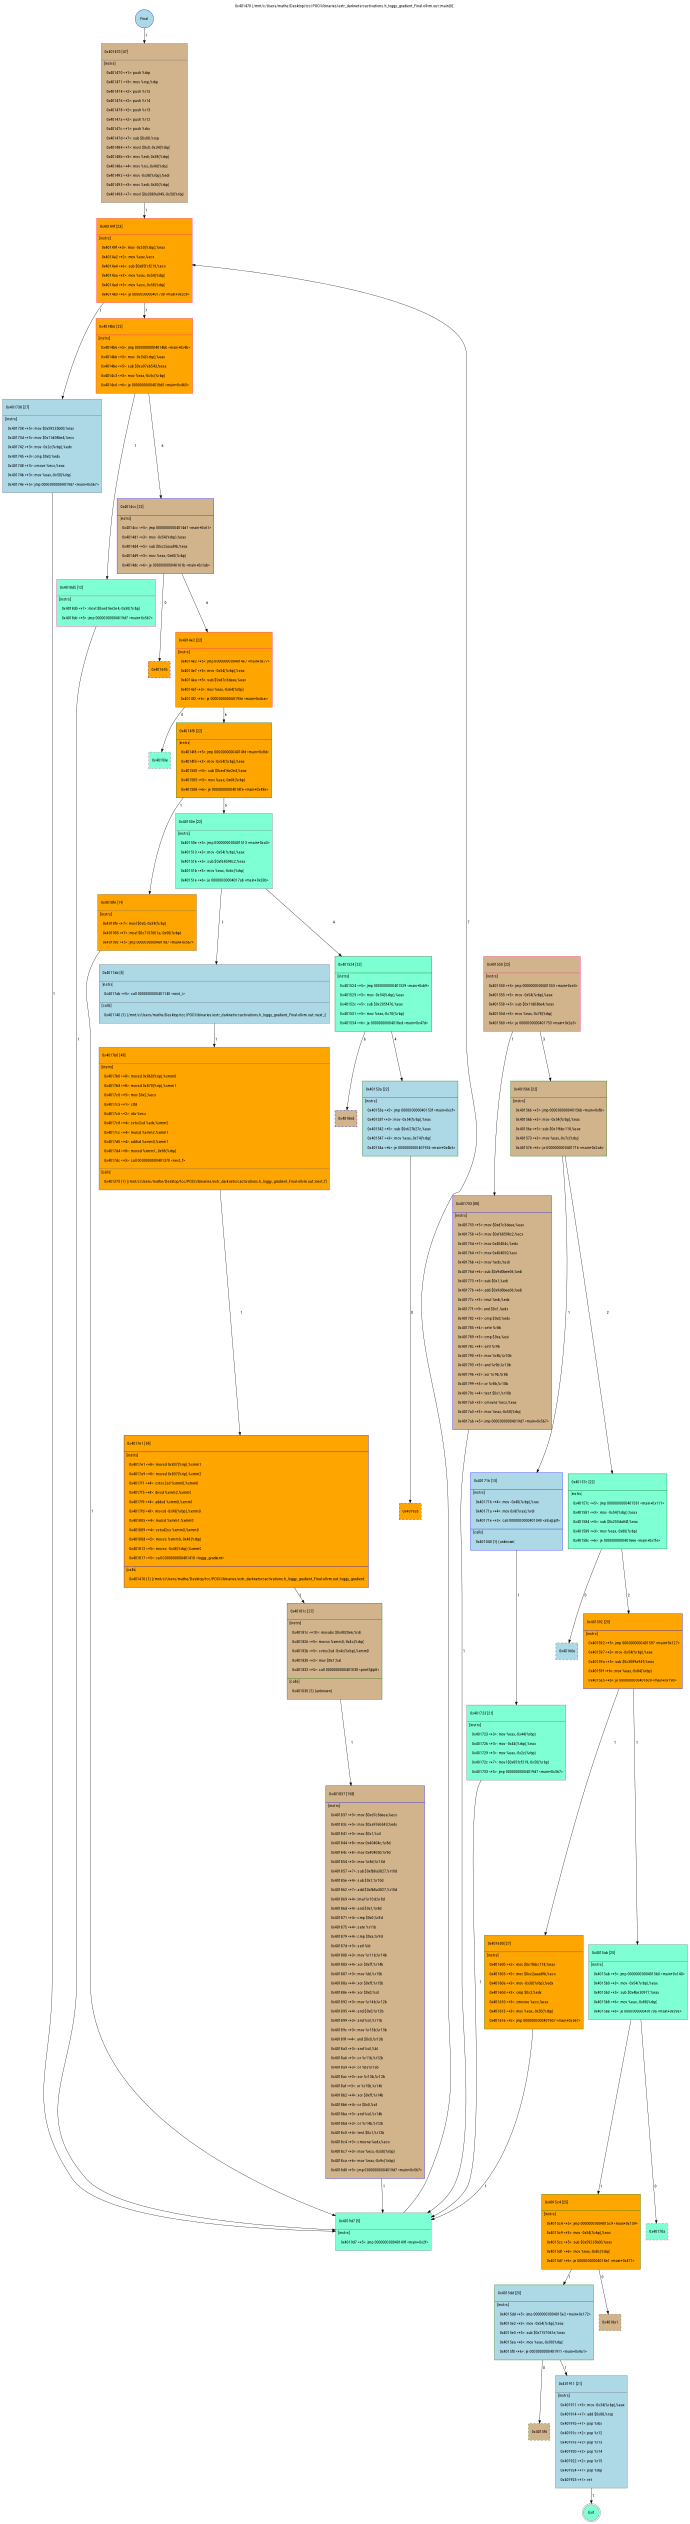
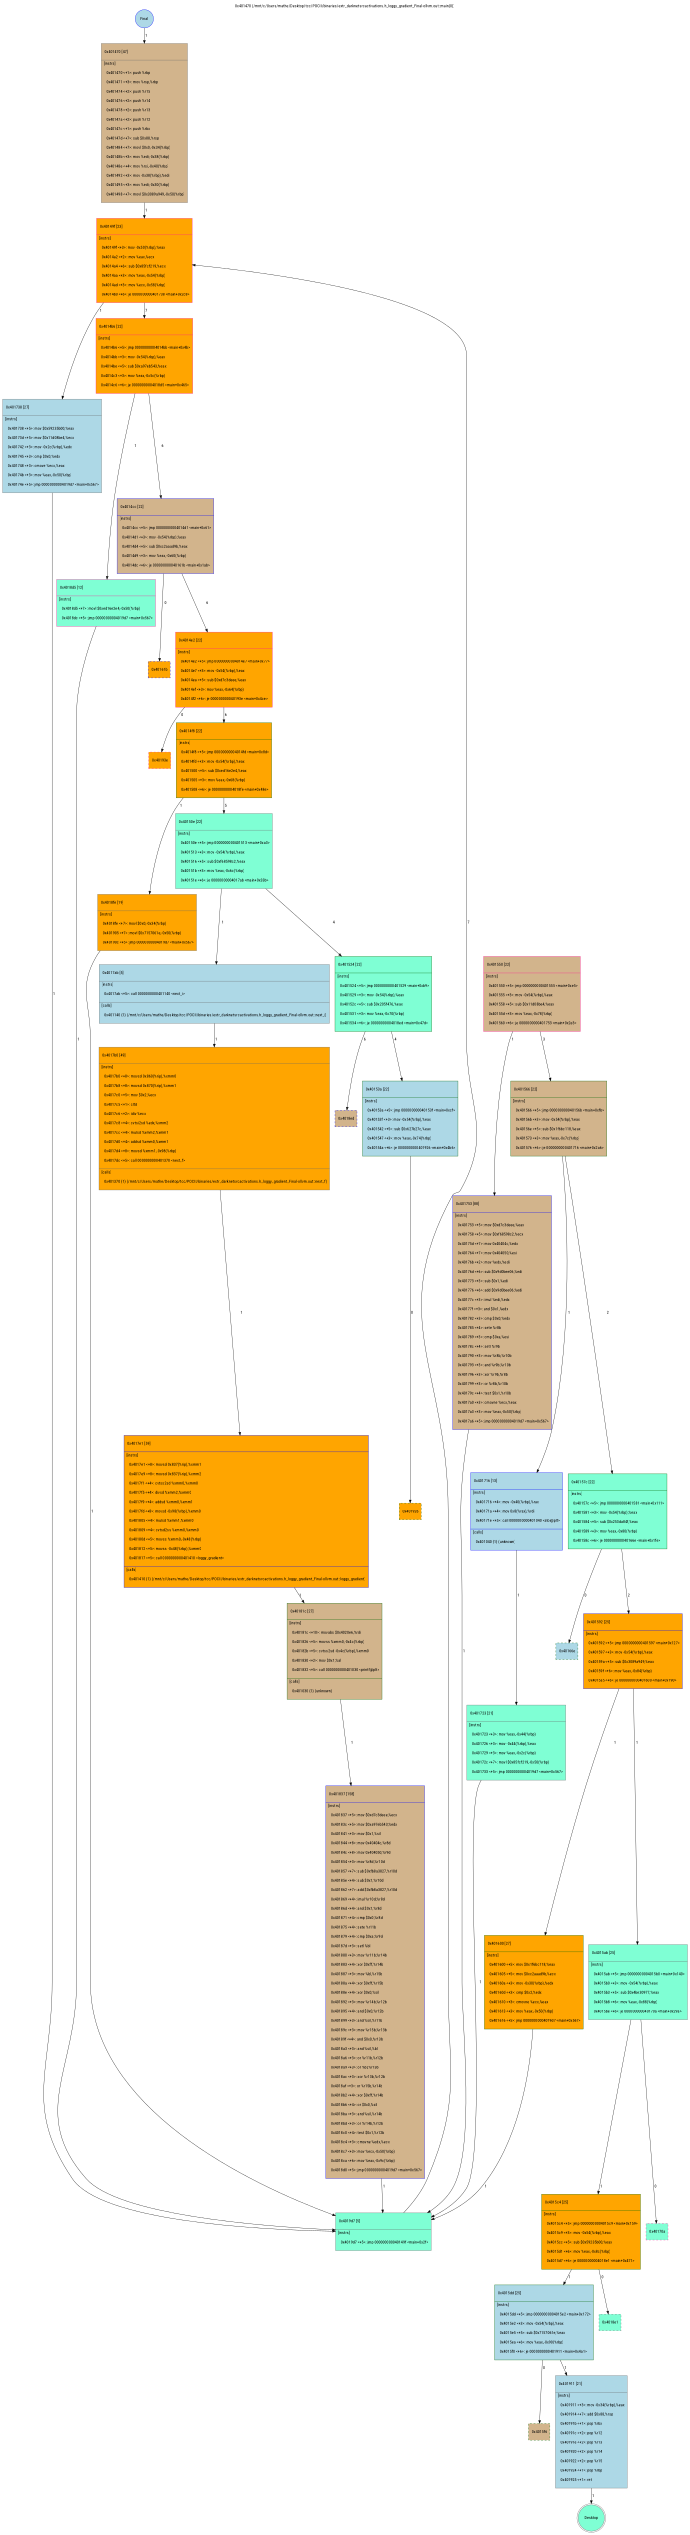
(160, 760) -> (160, 760)
(610, 2322) -> (610, 2322)
(591, 2513) -> (591, 2518)
